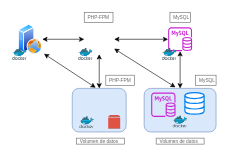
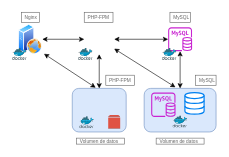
none -> (30, 17)
